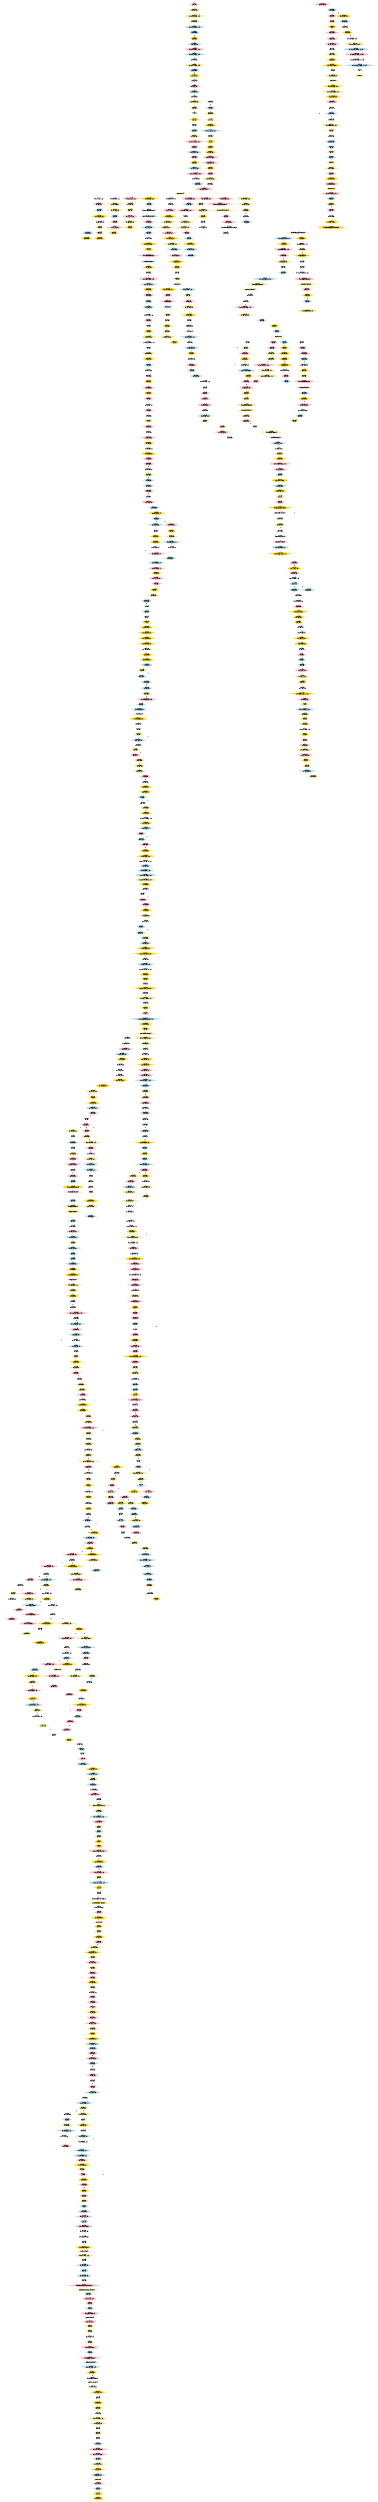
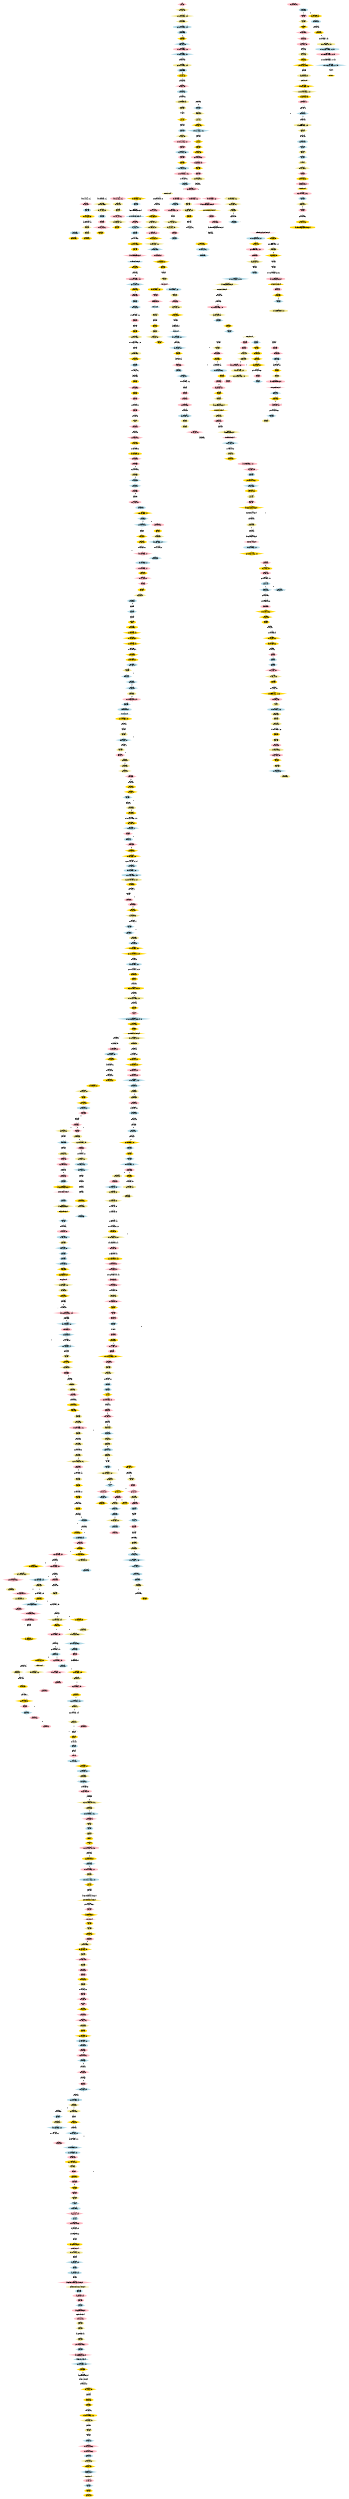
(12, 1599) -> none
(81, 1705) -> (24, 1701)
(98, 2418) -> (88, 2415)
